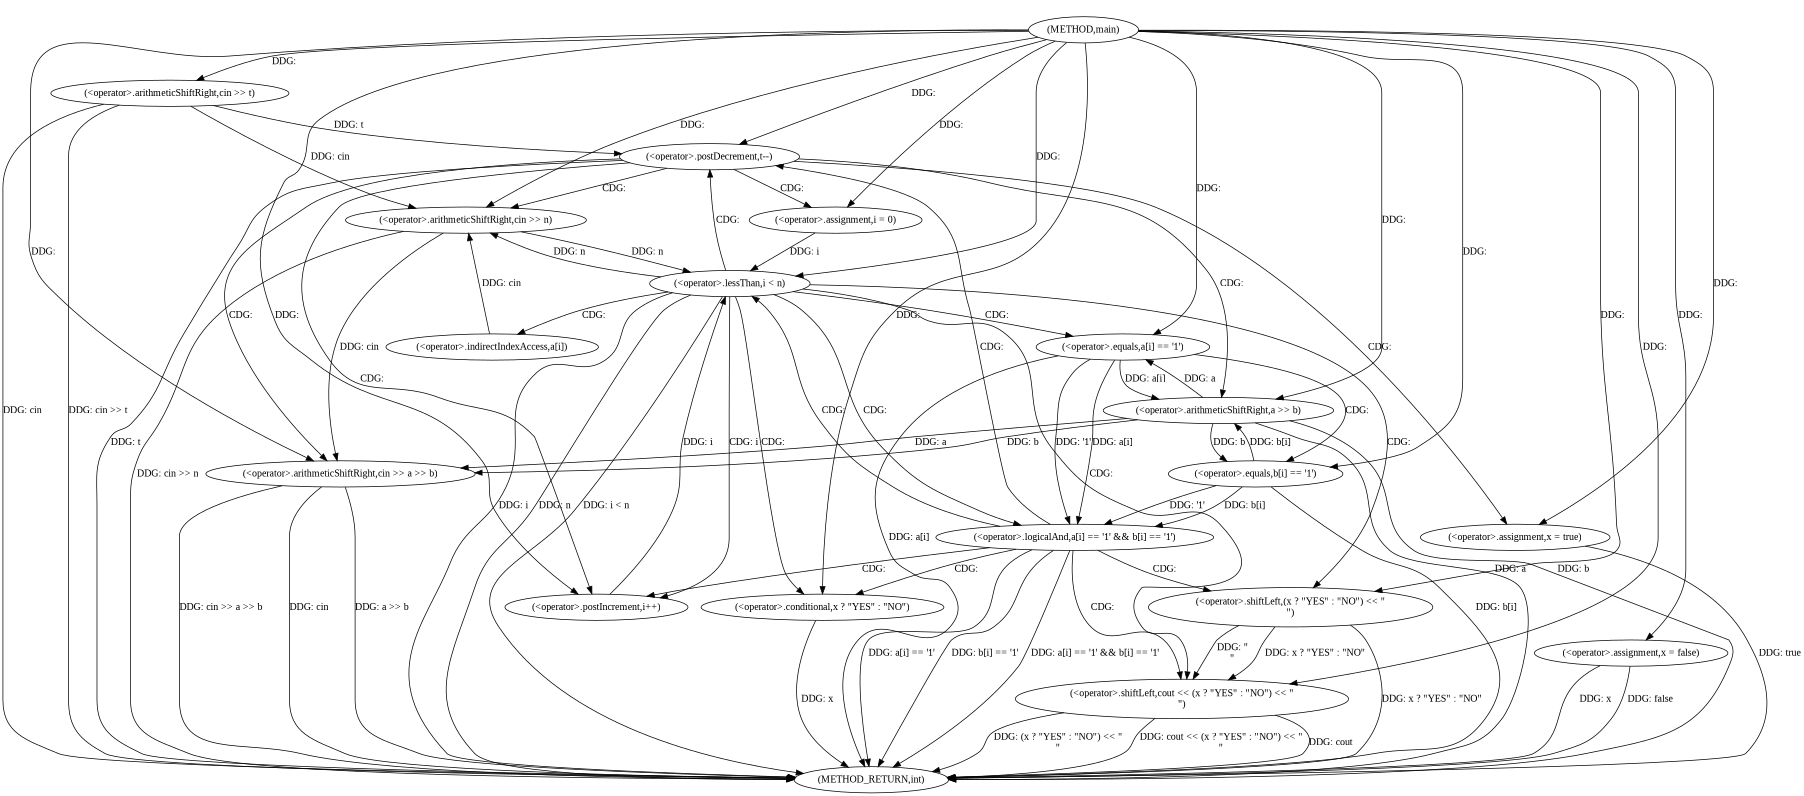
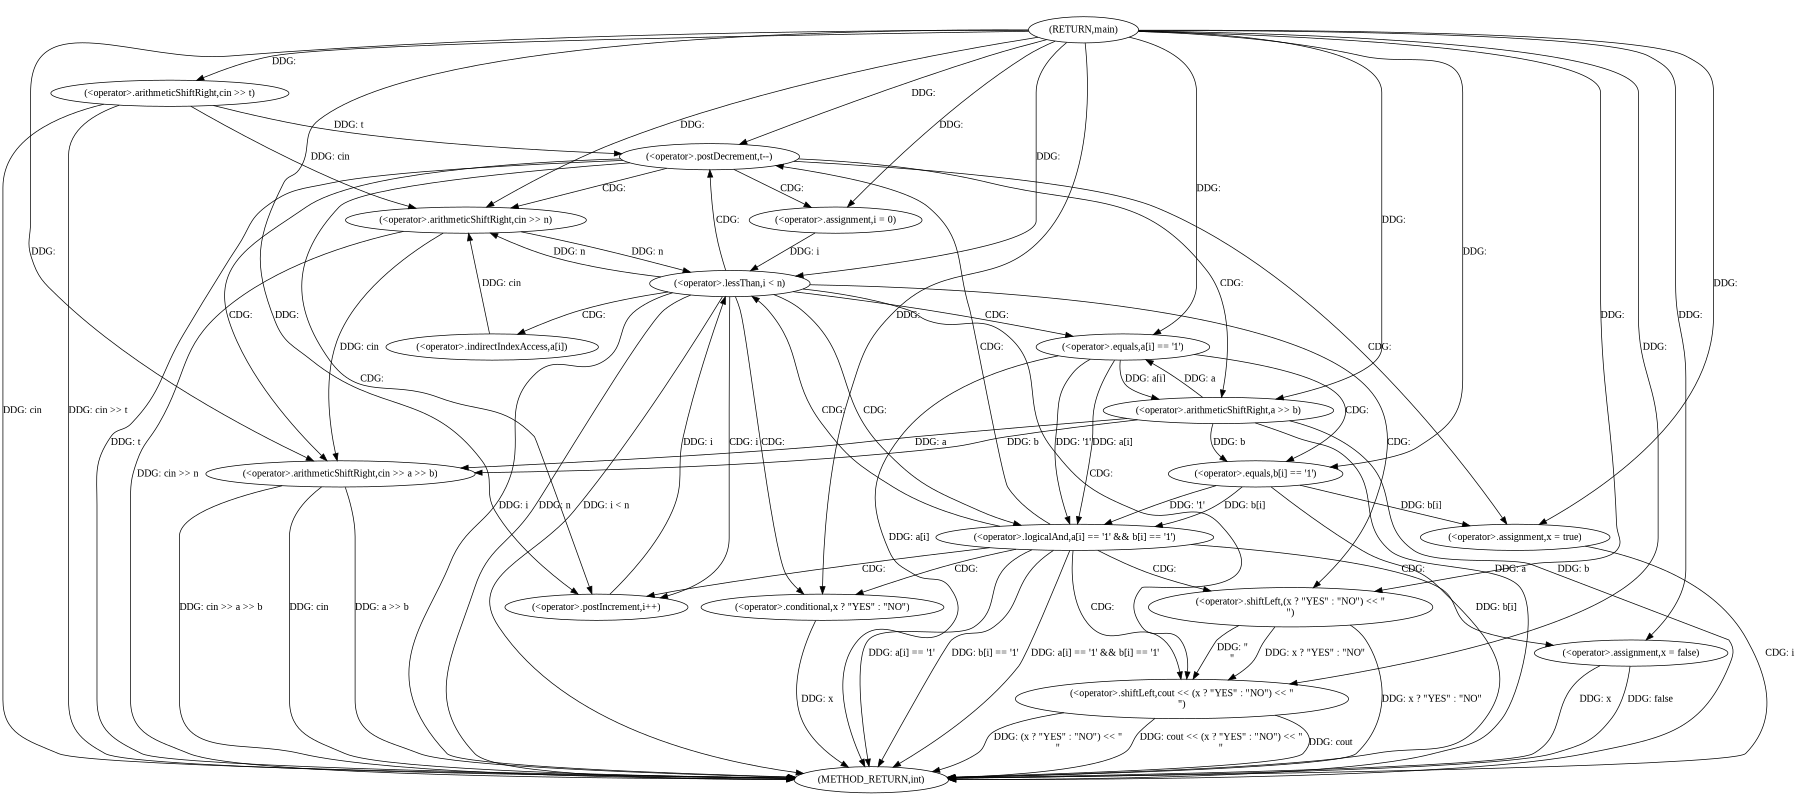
(1084, 30) -> (1084, 30)
(1249, 444) -> (1381, 505)
none -> (1380, 569)
(1780, 653) -> (1780, 653)
